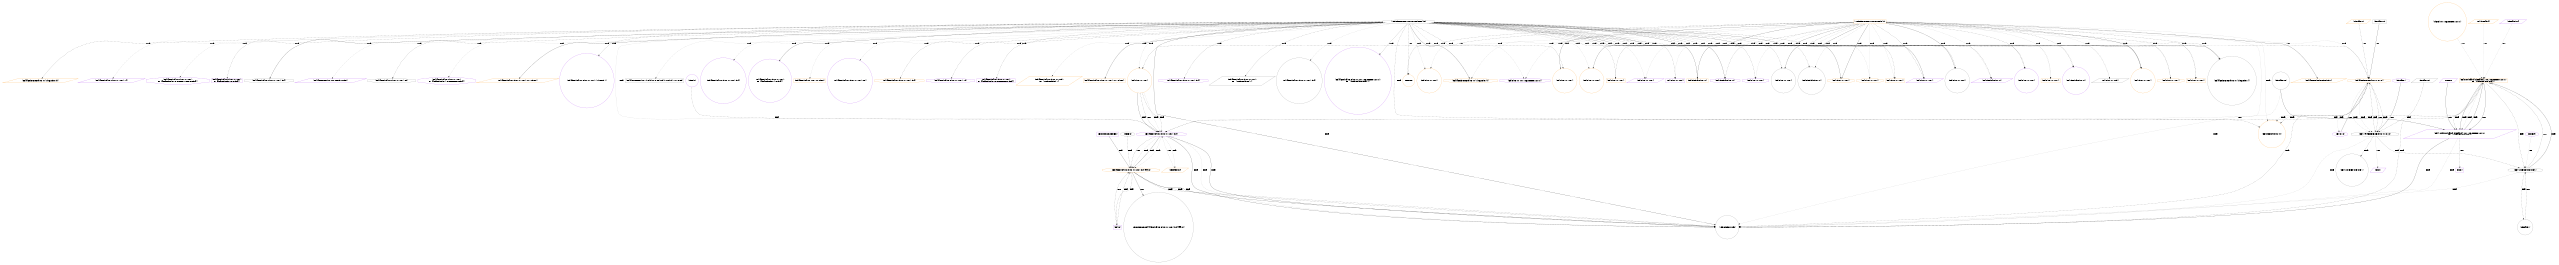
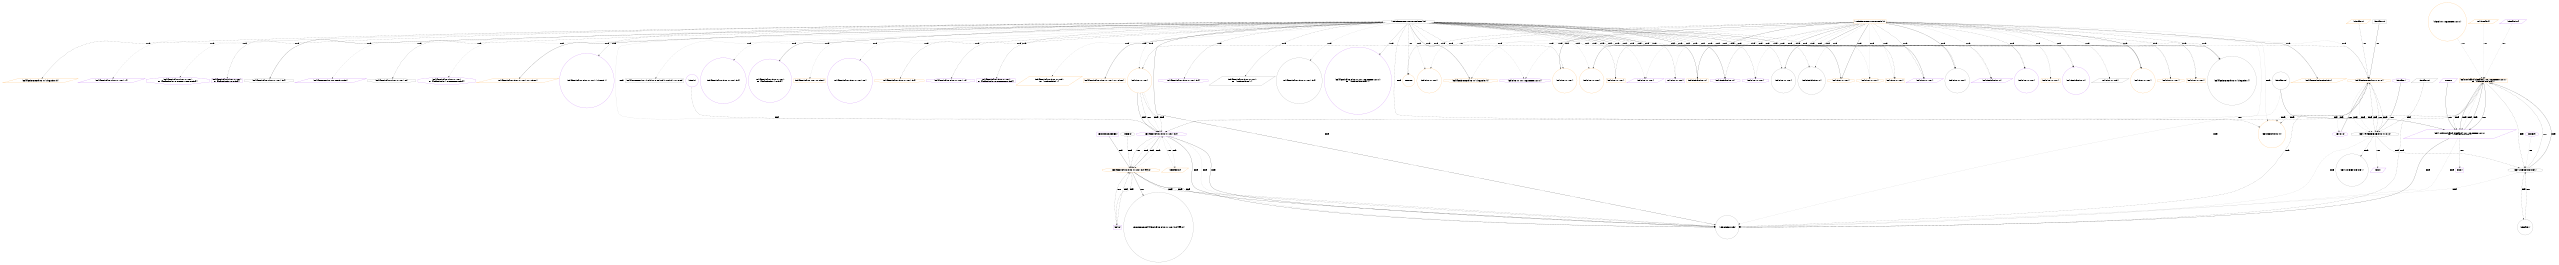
(2288, 44) -> (2288, 44)
